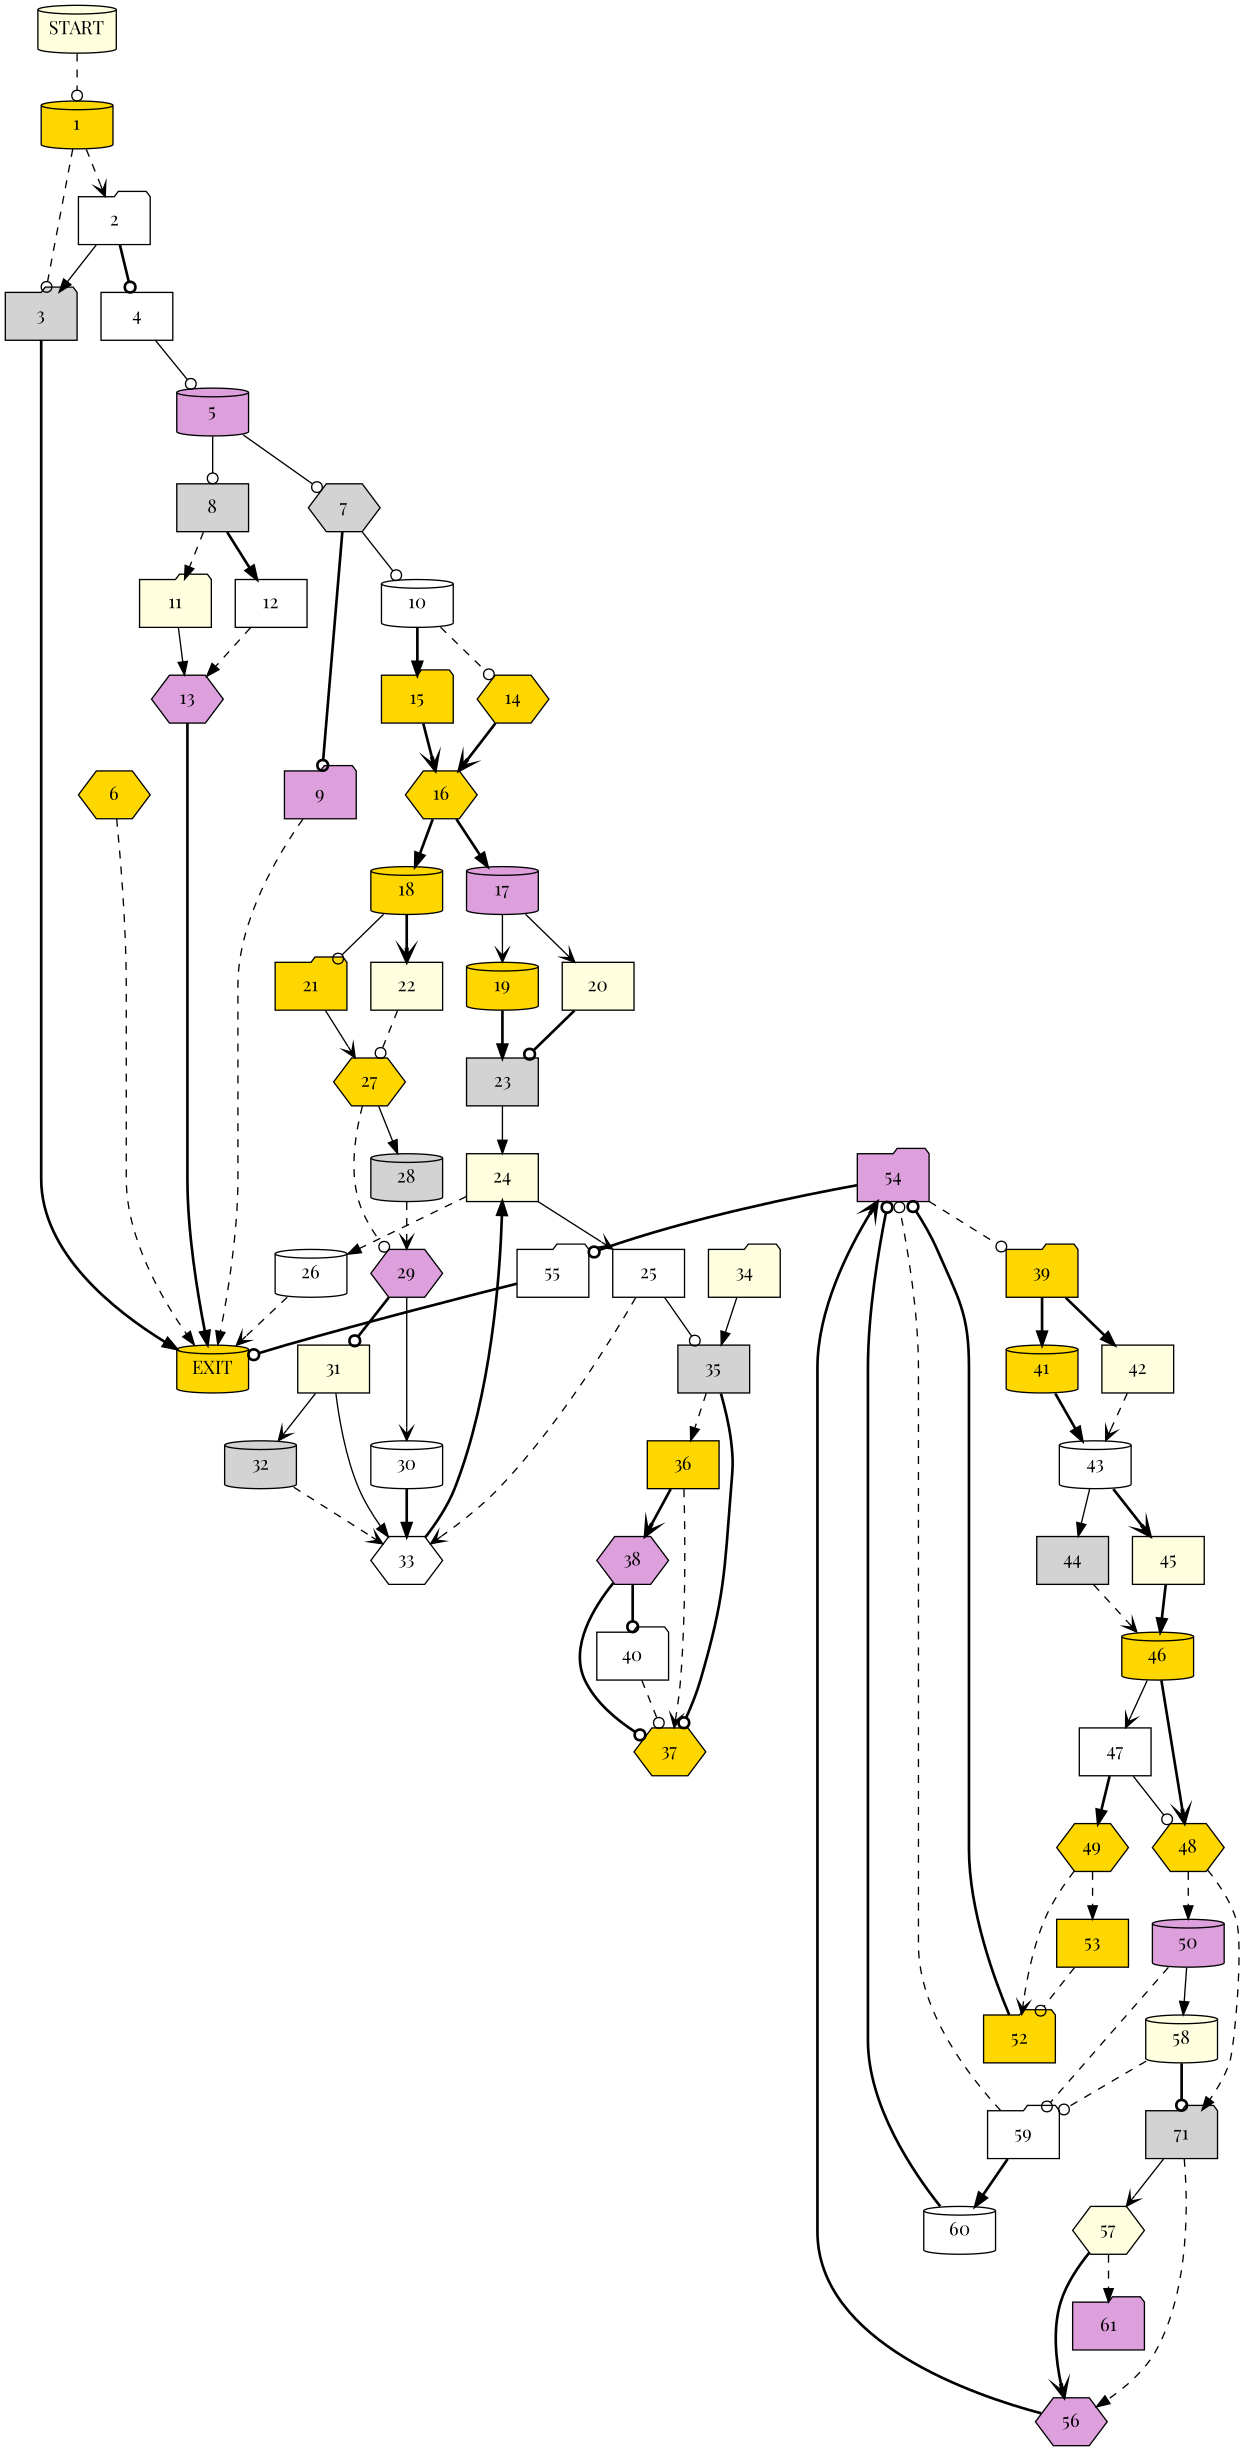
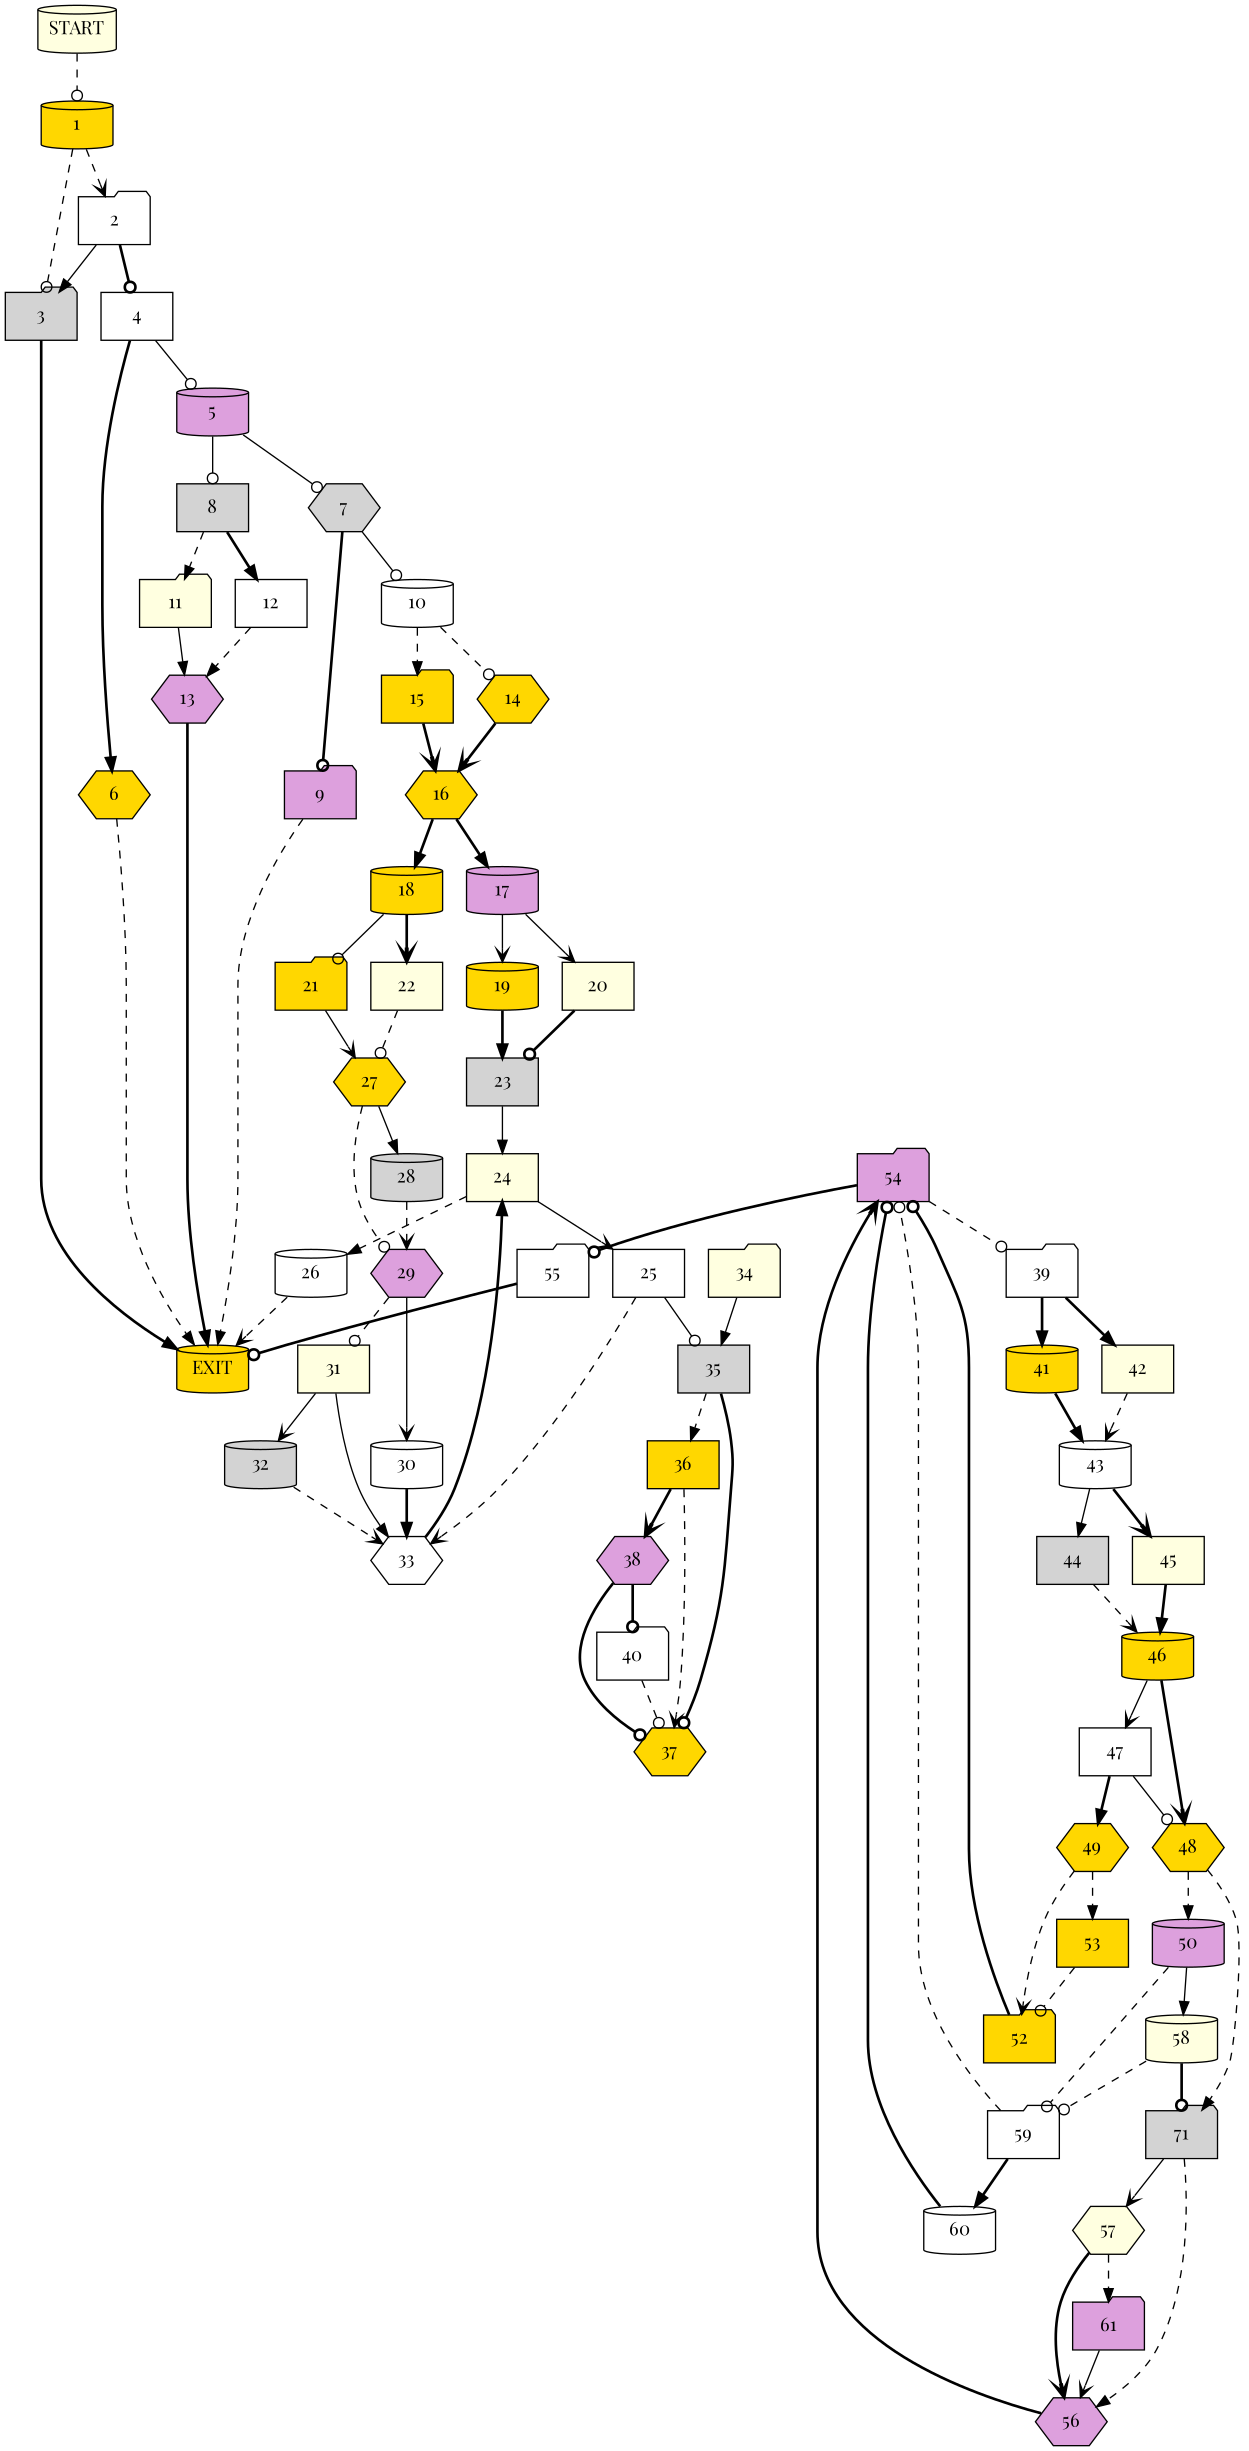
none -> (102, 548)
(417, 645) -> (417, 645)
(1042, 1273) -> (1042, 1273)
(378, 1311) -> (378, 1311)
none -> (1092, 2368)
